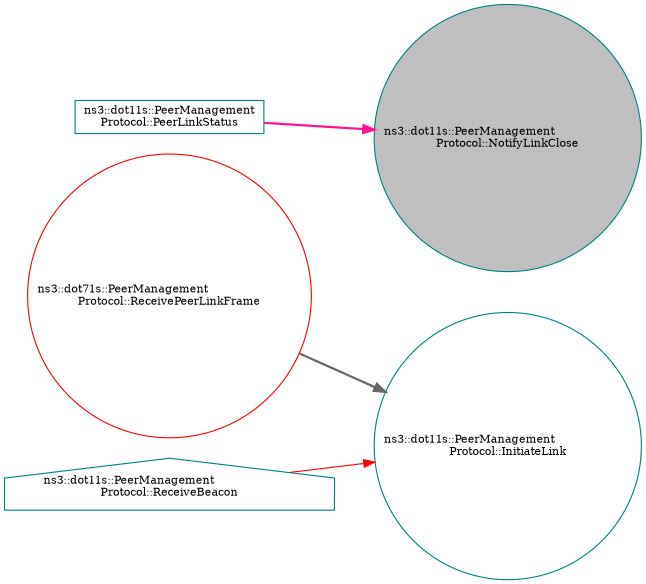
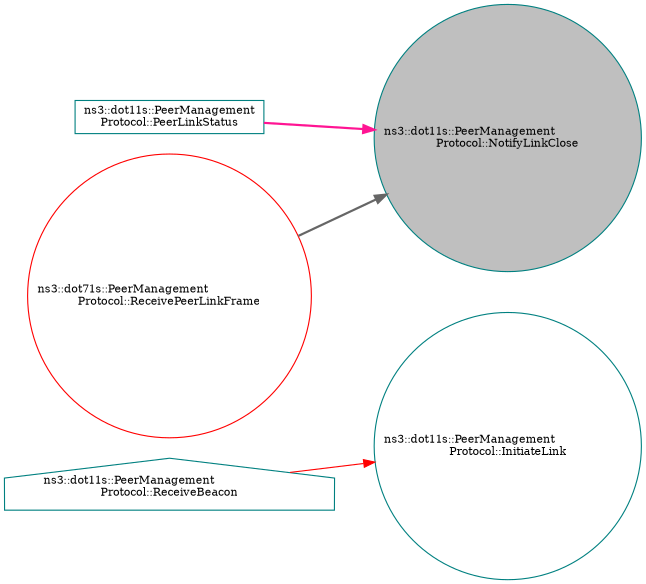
(337, 370) -> (337, 218)
